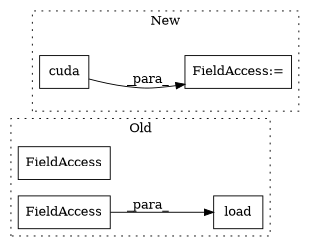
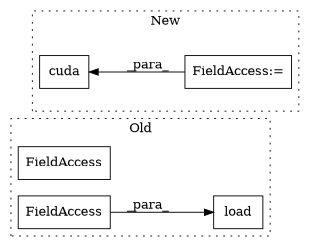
(132, 87) -> (142, 72)
